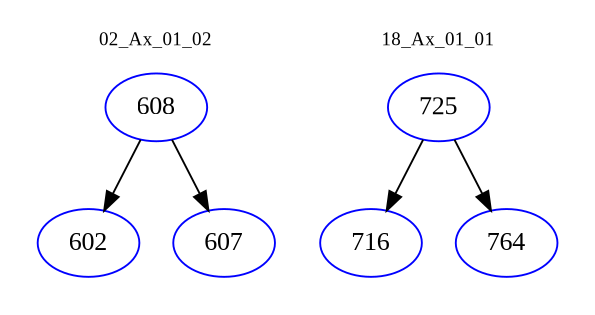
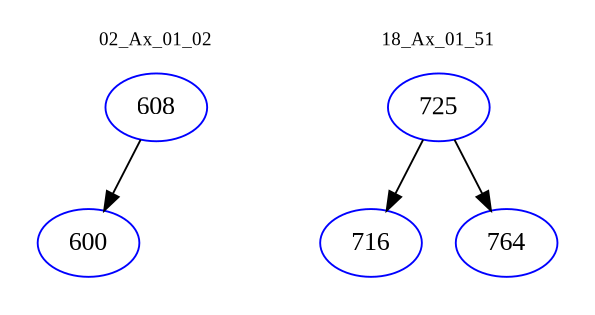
(439, 40) -> (439, 40)
(89, 243) -> (89, 243)
(224, 243) -> none
